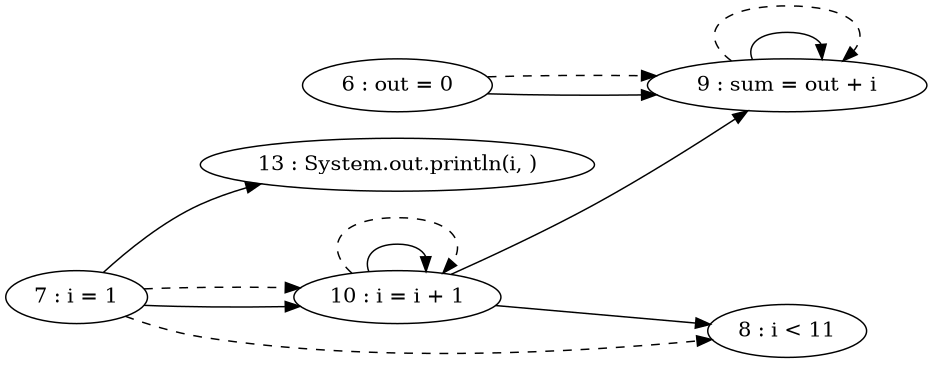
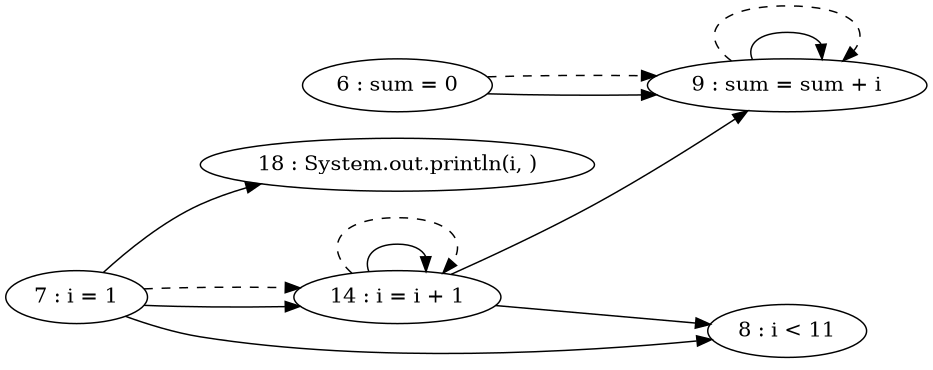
(397, 85) -> (397, 85)
(787, 85) -> (787, 85)
(397, 165) -> (397, 165)
(397, 297) -> (397, 297)
(409, 353) -> (409, 353)
